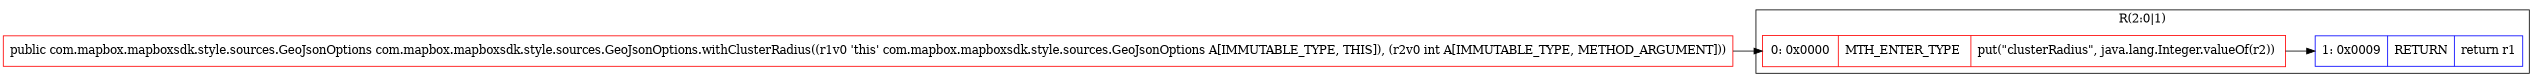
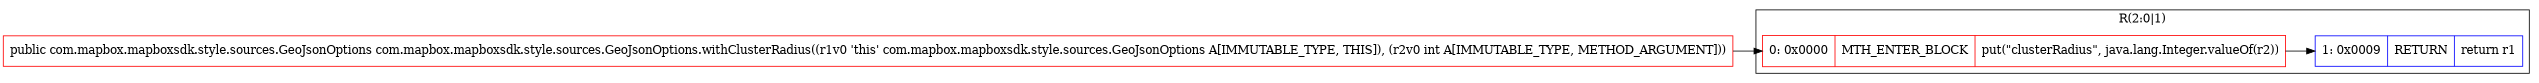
(1903, 51) -> (1905, 51)
